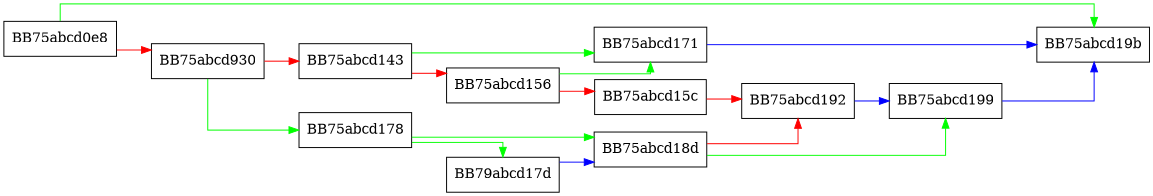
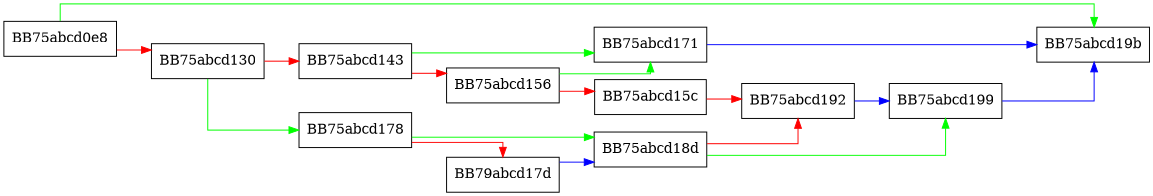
(208, 61) -> (208, 61)
(460, 142) -> (460, 142)
